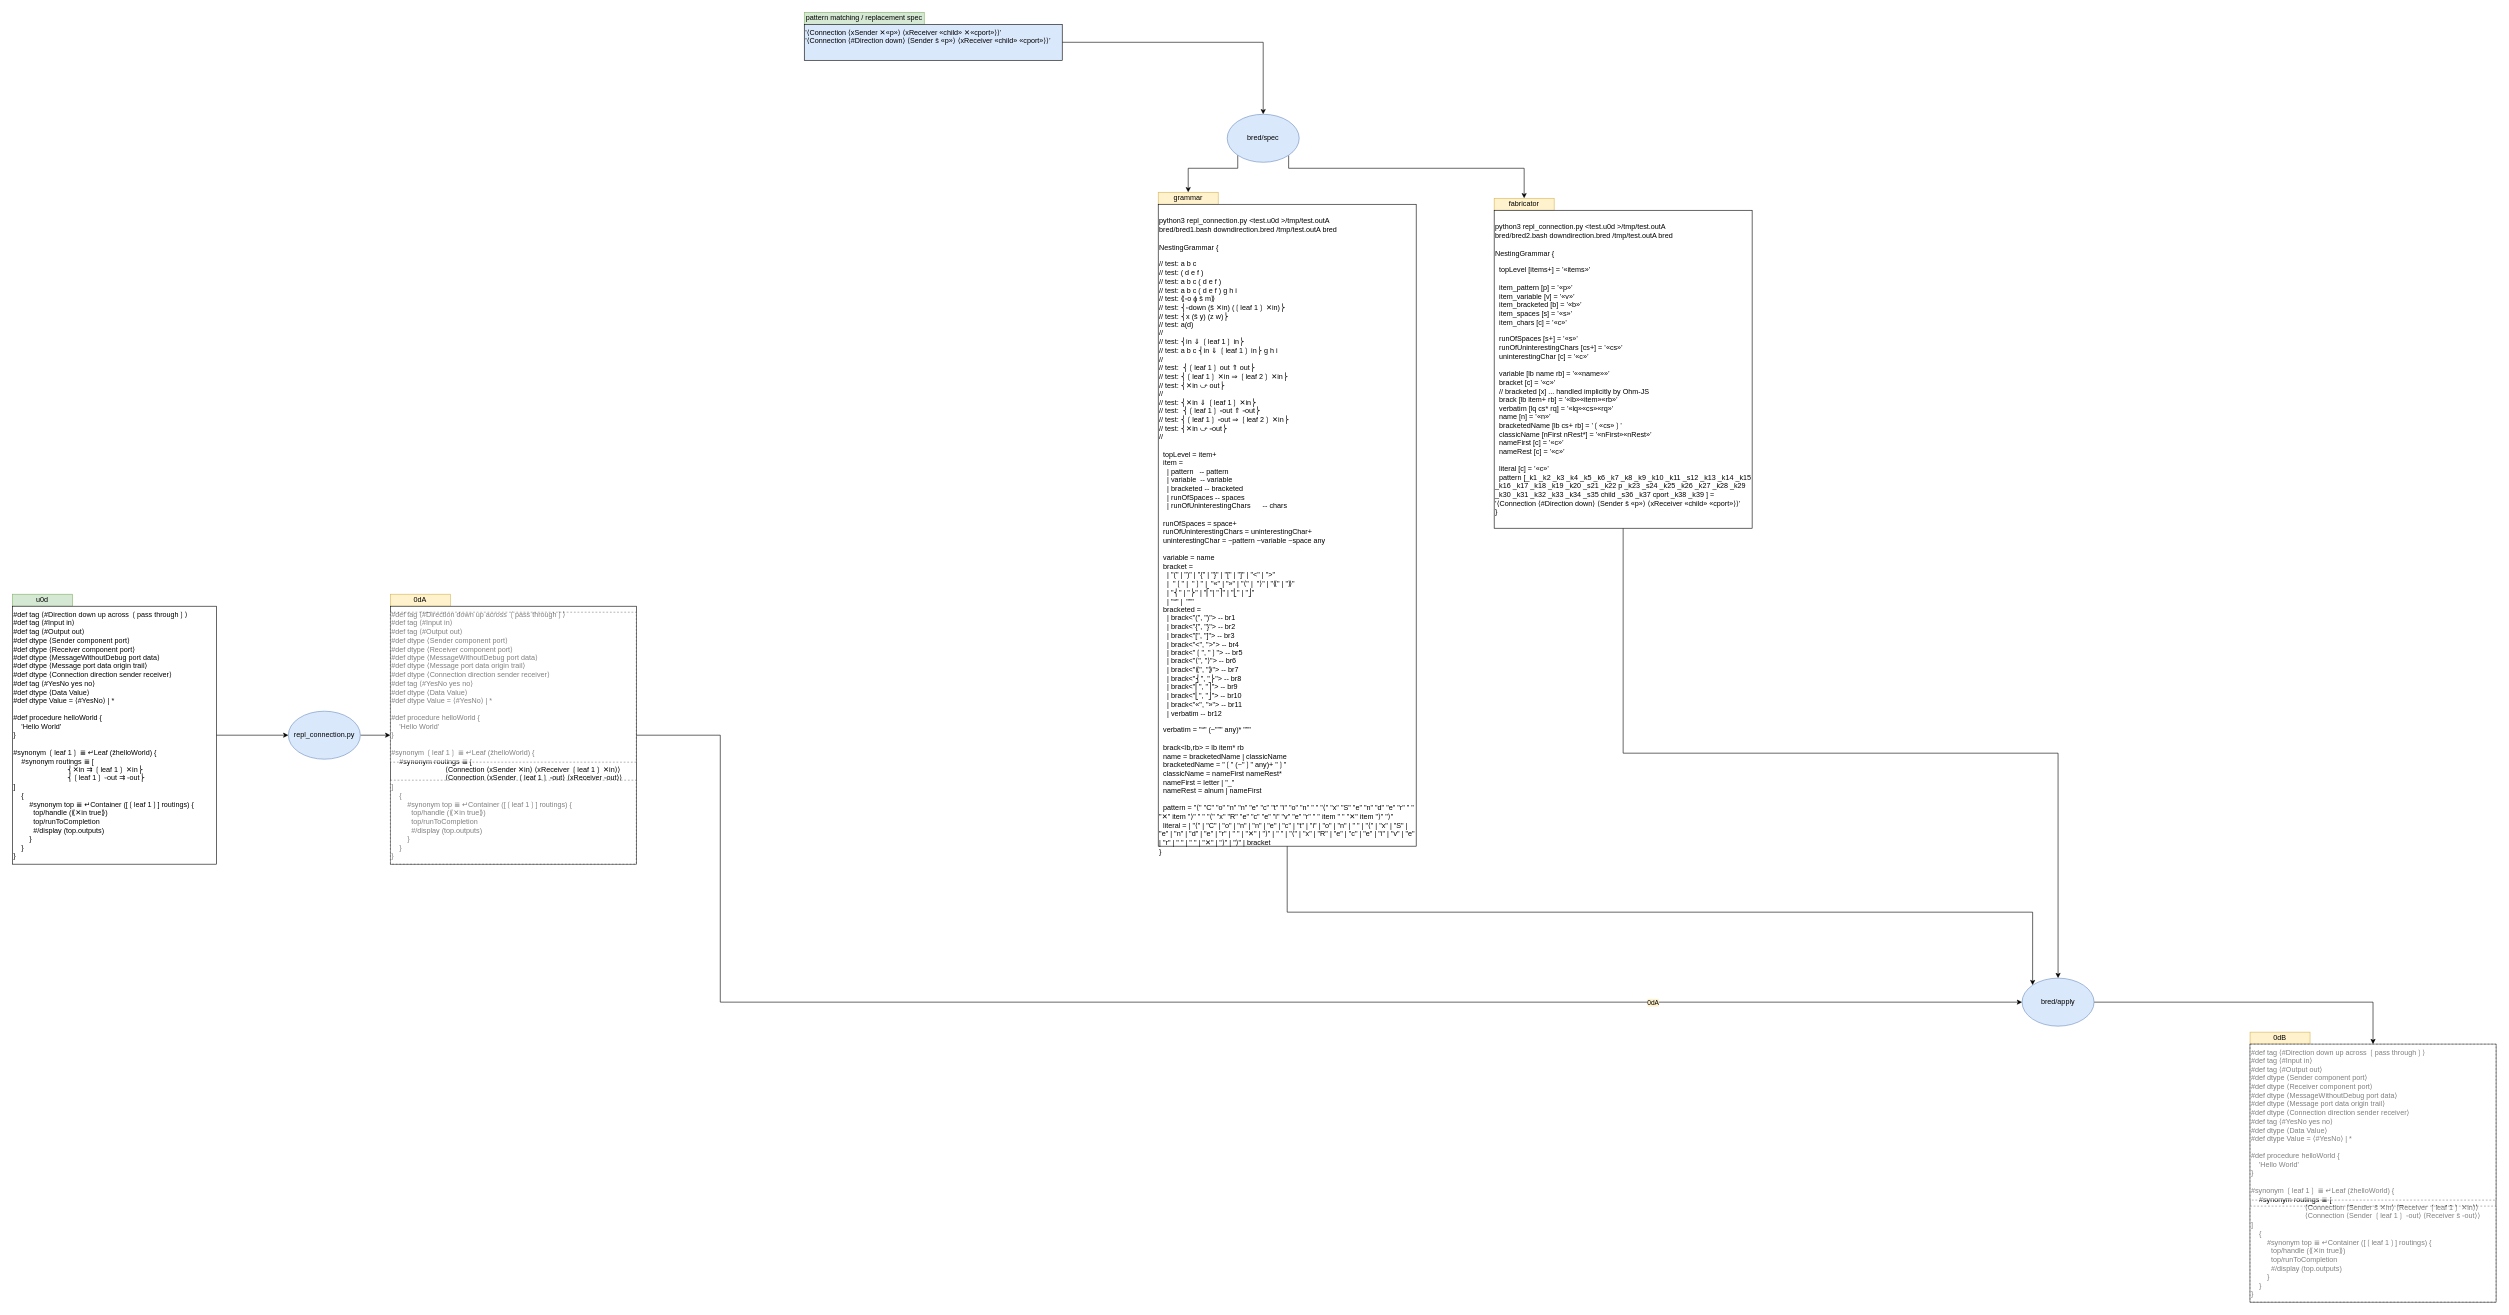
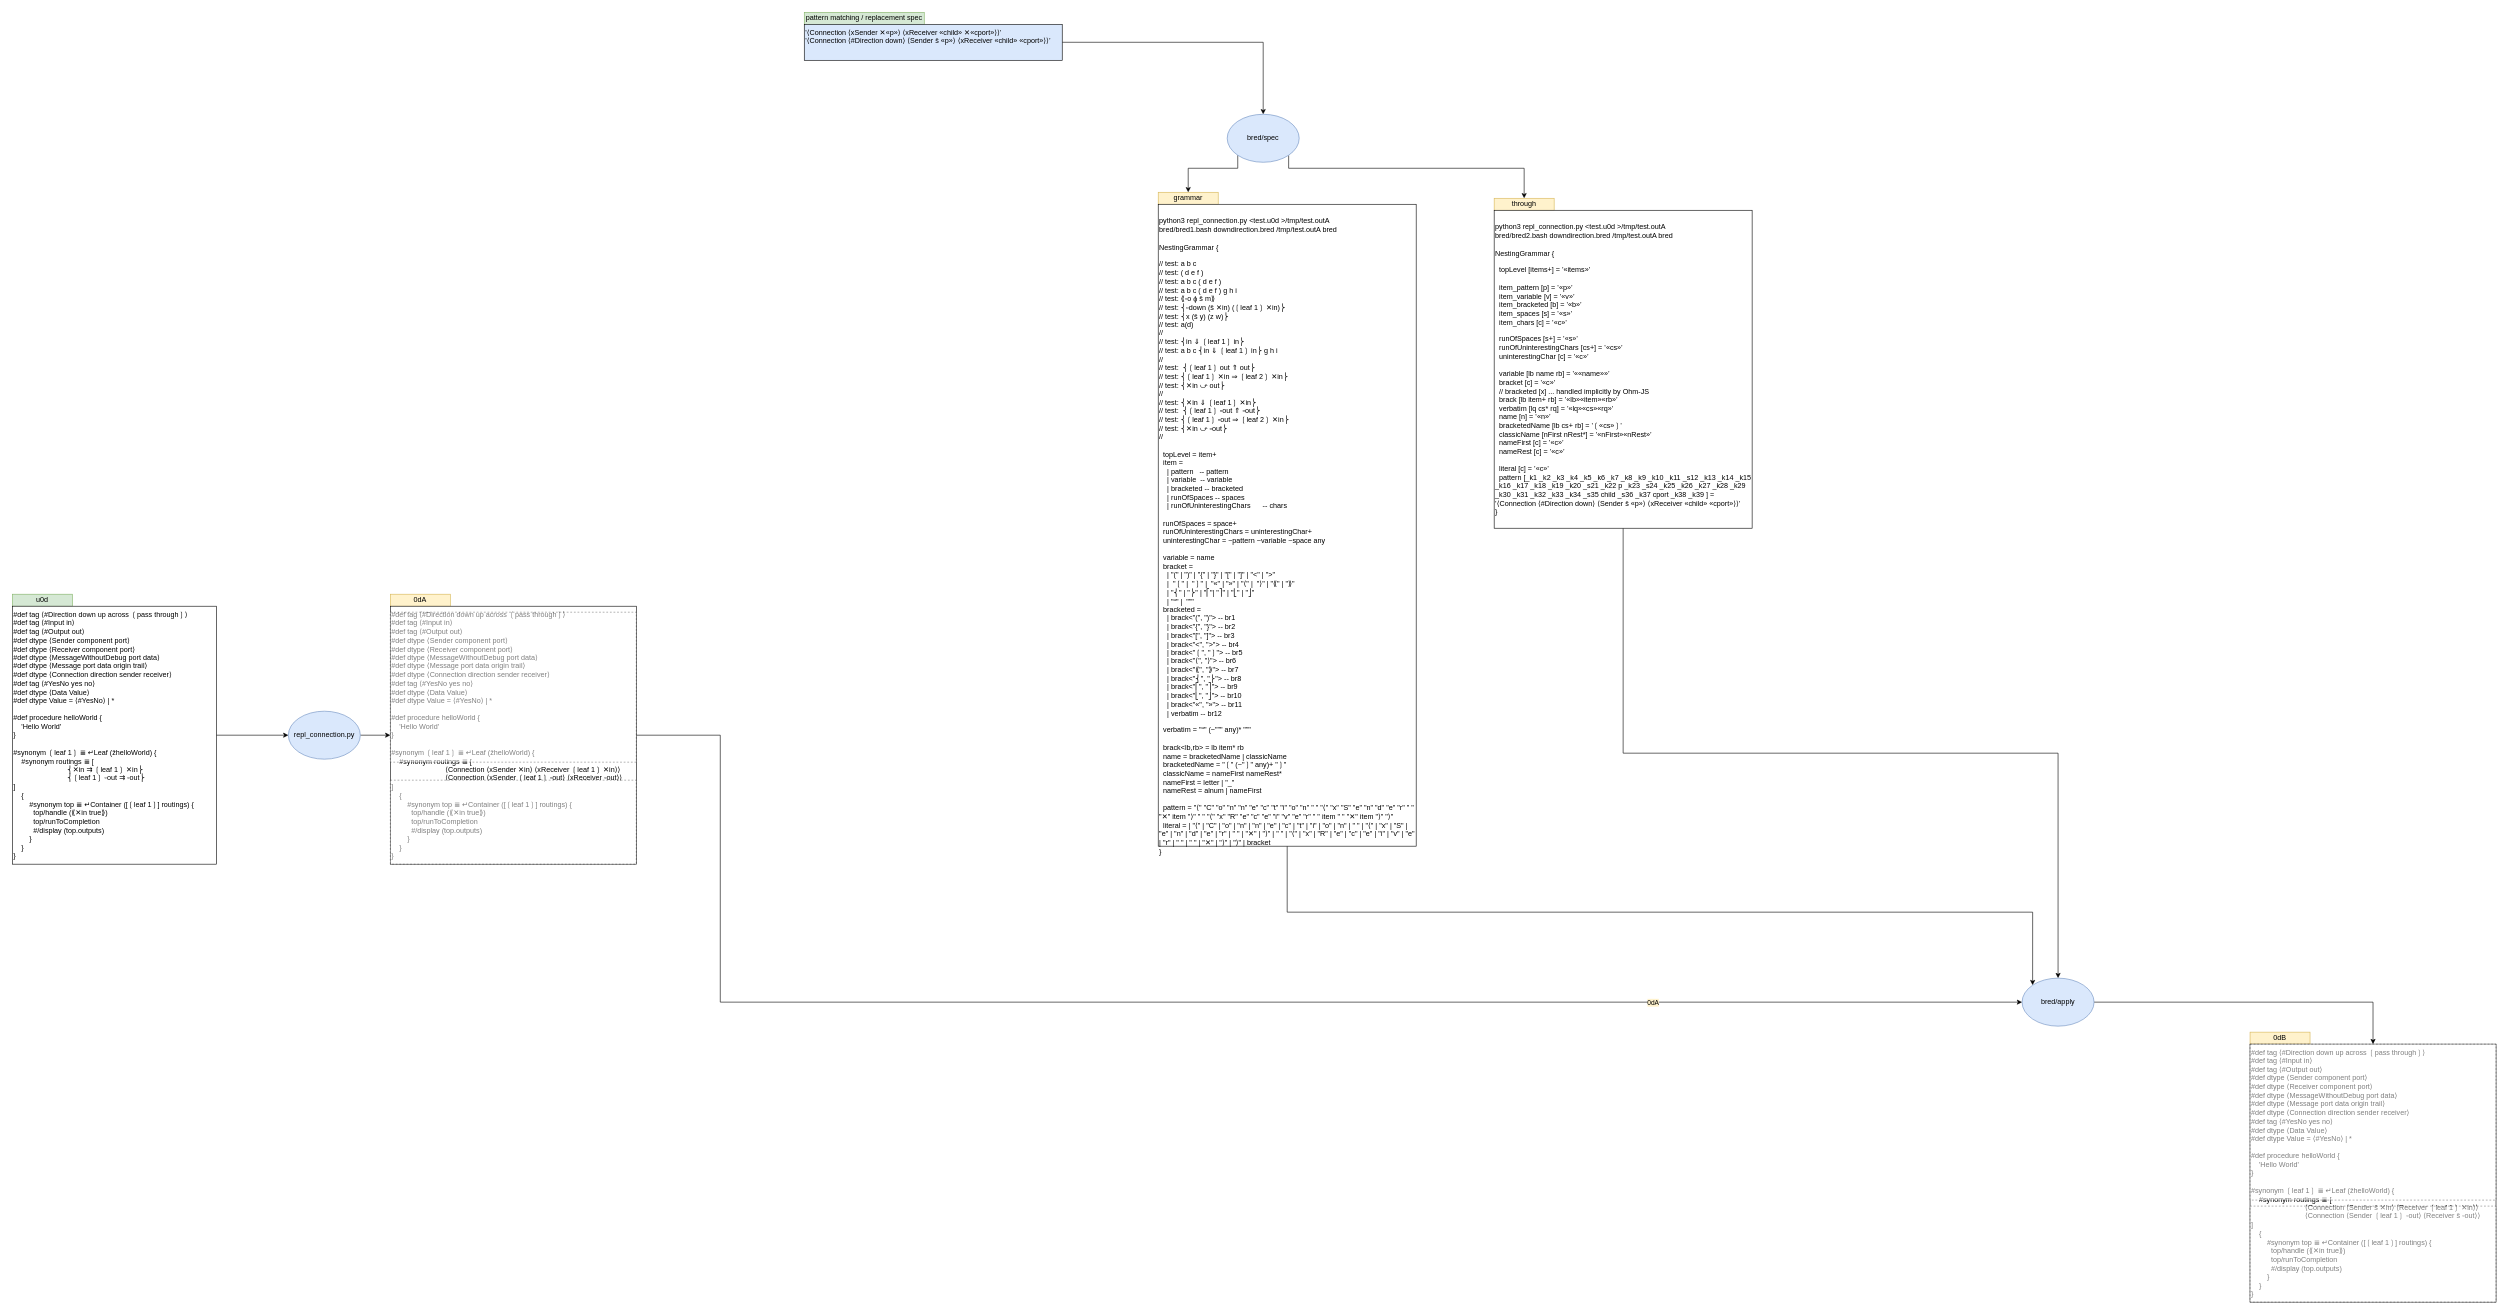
(1524, 204) -> (1524, 204)
